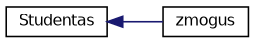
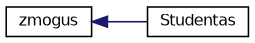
(143, 22) -> (127, 22)
